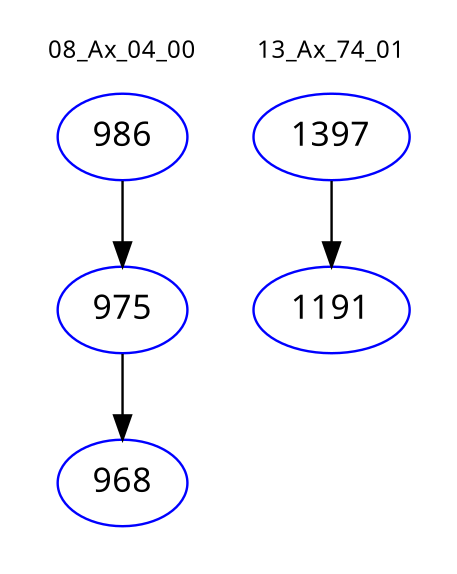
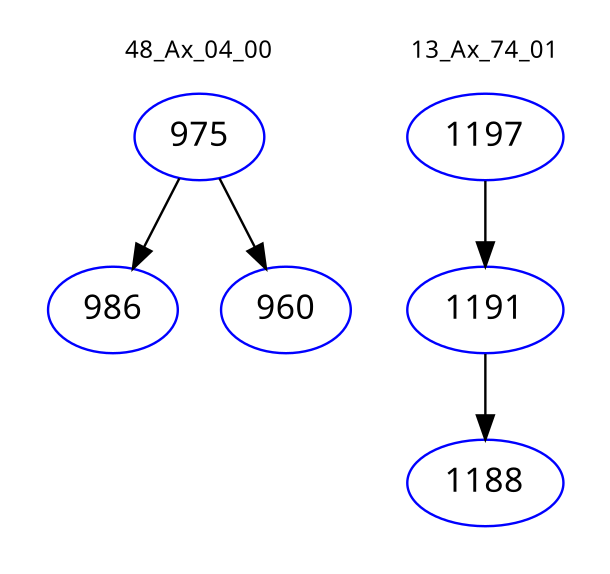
(123, 52) -> (199, 52)
(332, 137) -> (485, 137)
(123, 212) -> (162, 213)
(123, 483) -> (286, 310)
none -> (485, 483)
